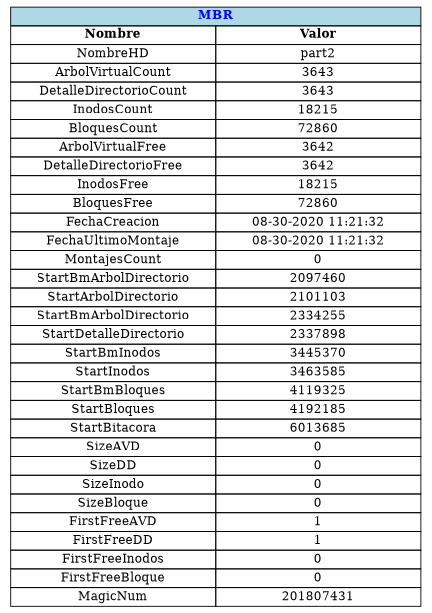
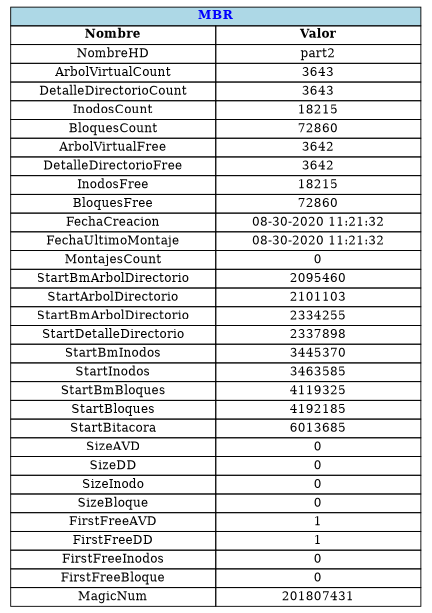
(318, 278) -> (318, 278)
